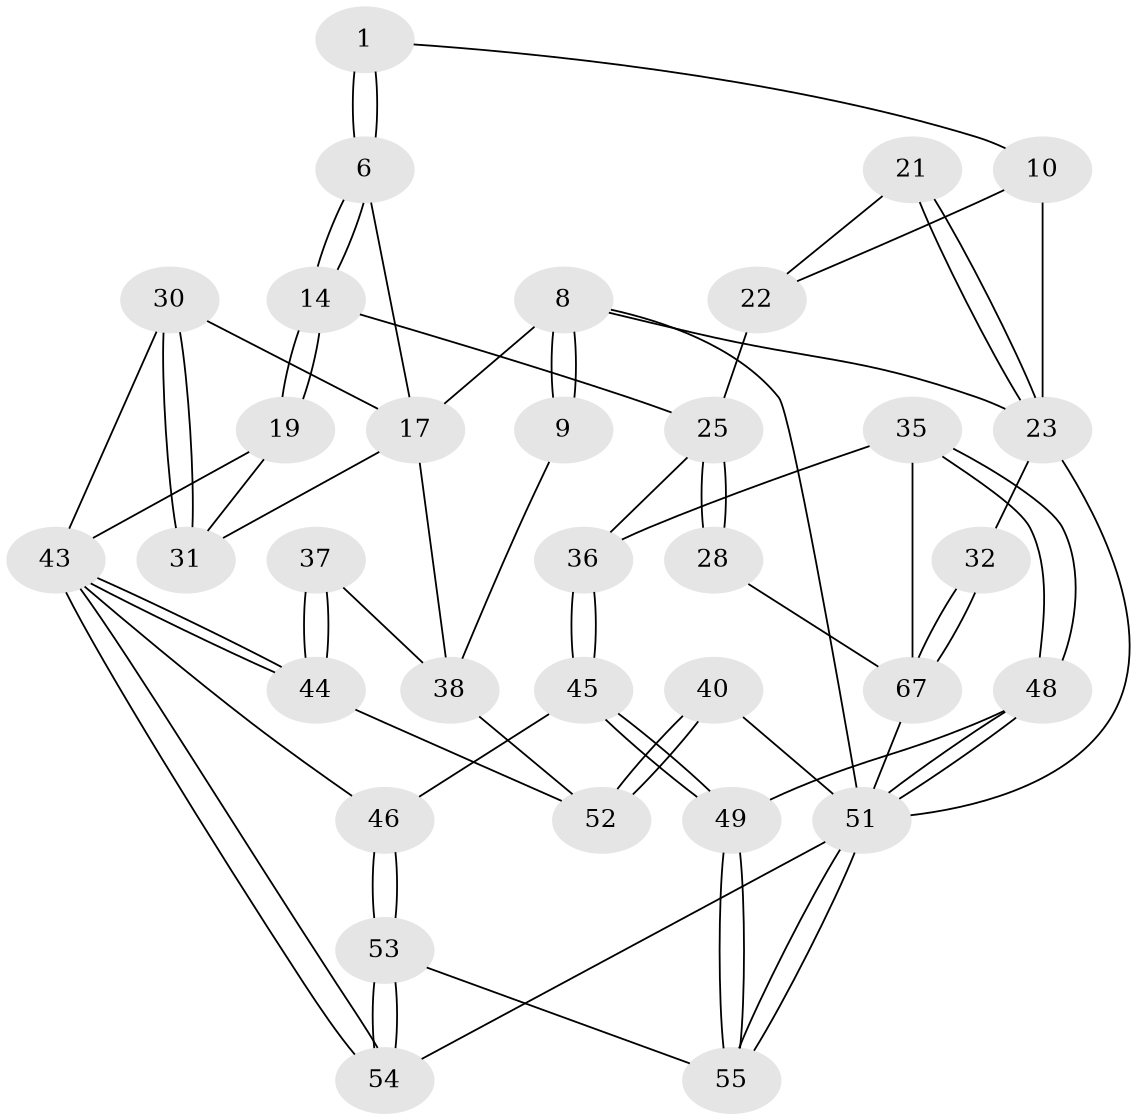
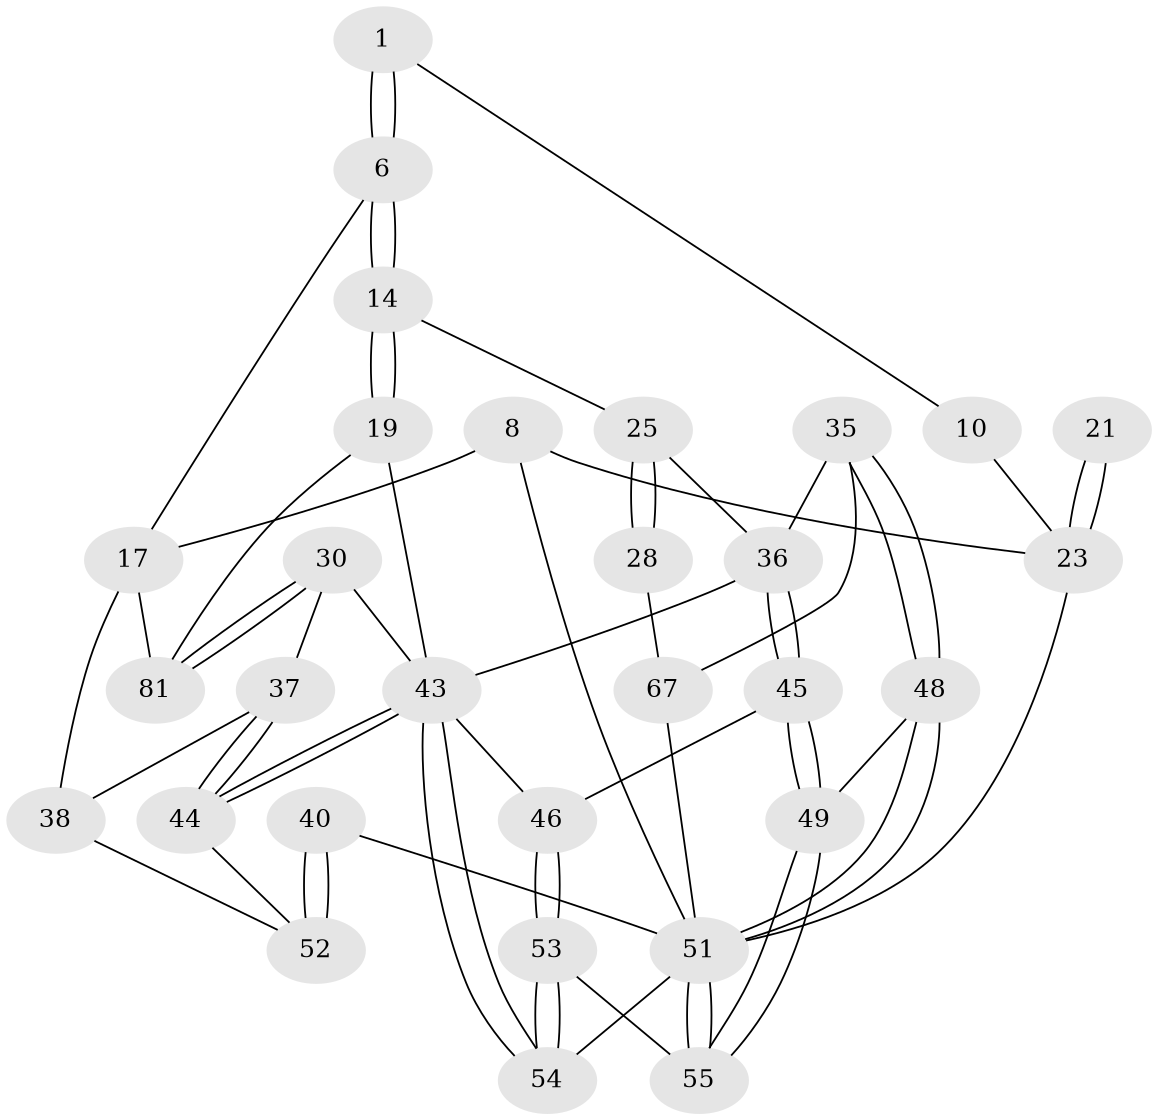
(757, 300) -> none
(275, 356) -> (309, 625)
(564, 430) -> none
(186, 560) -> (155, 690)
(981, 560) -> none
none -> (607, 631)
